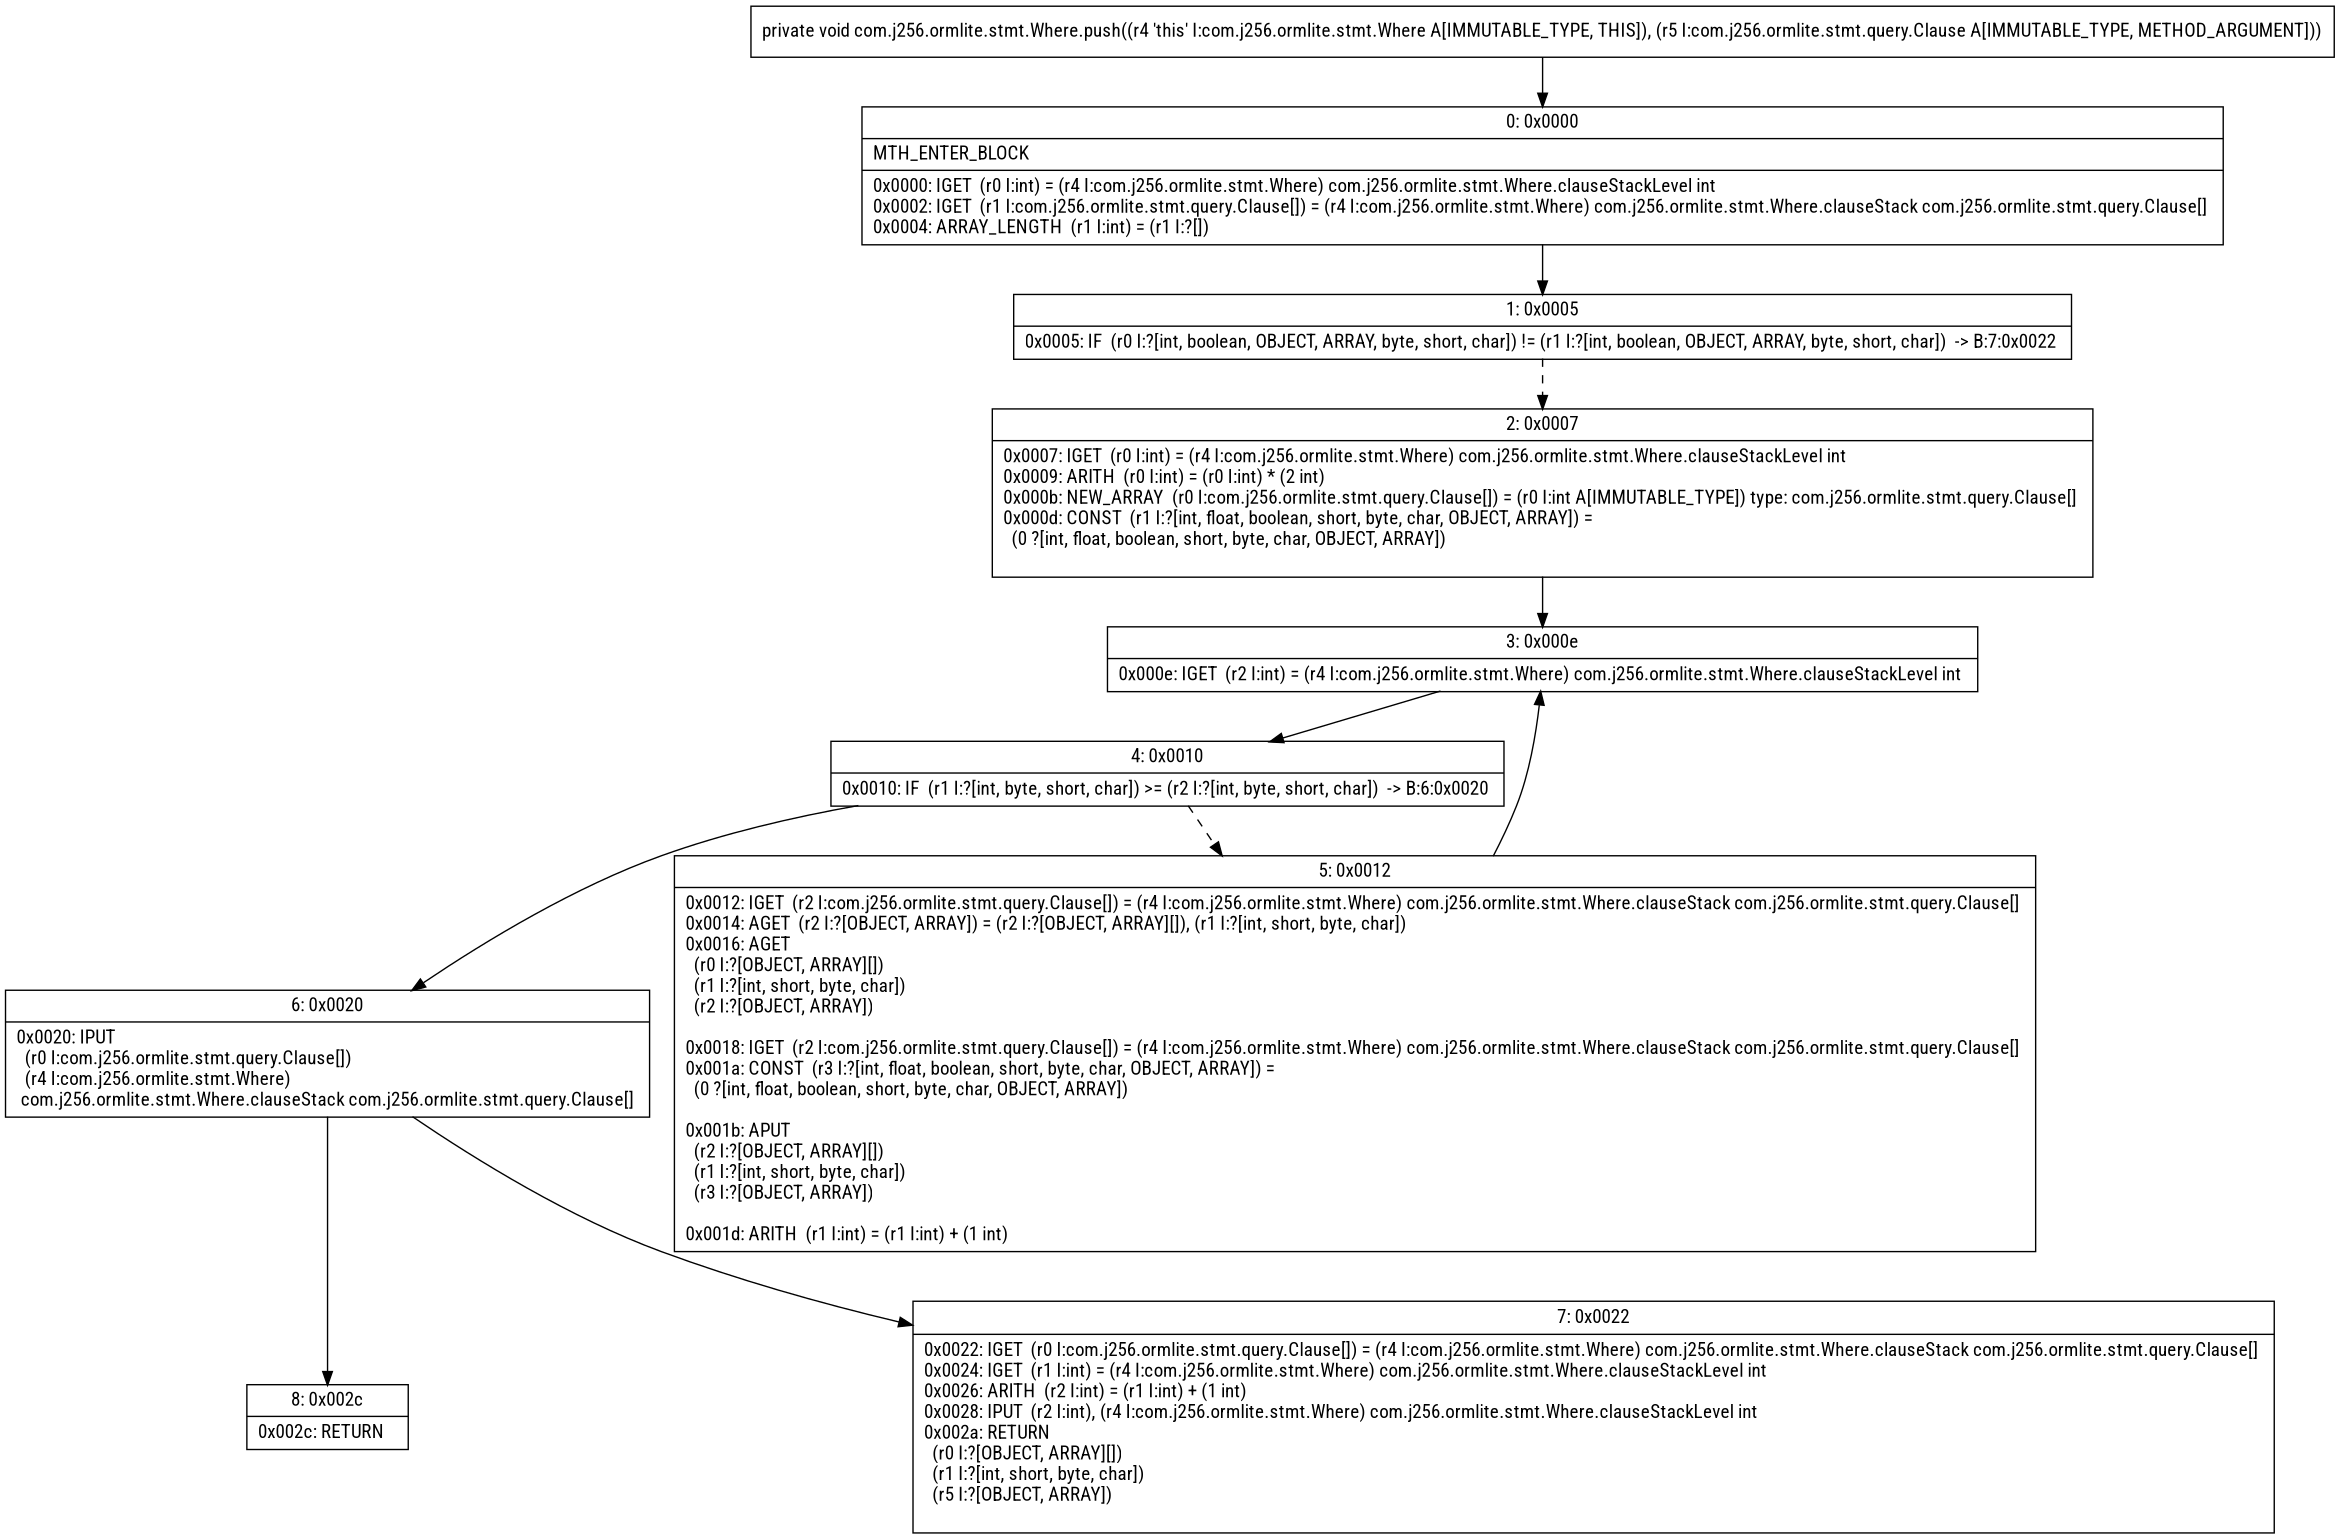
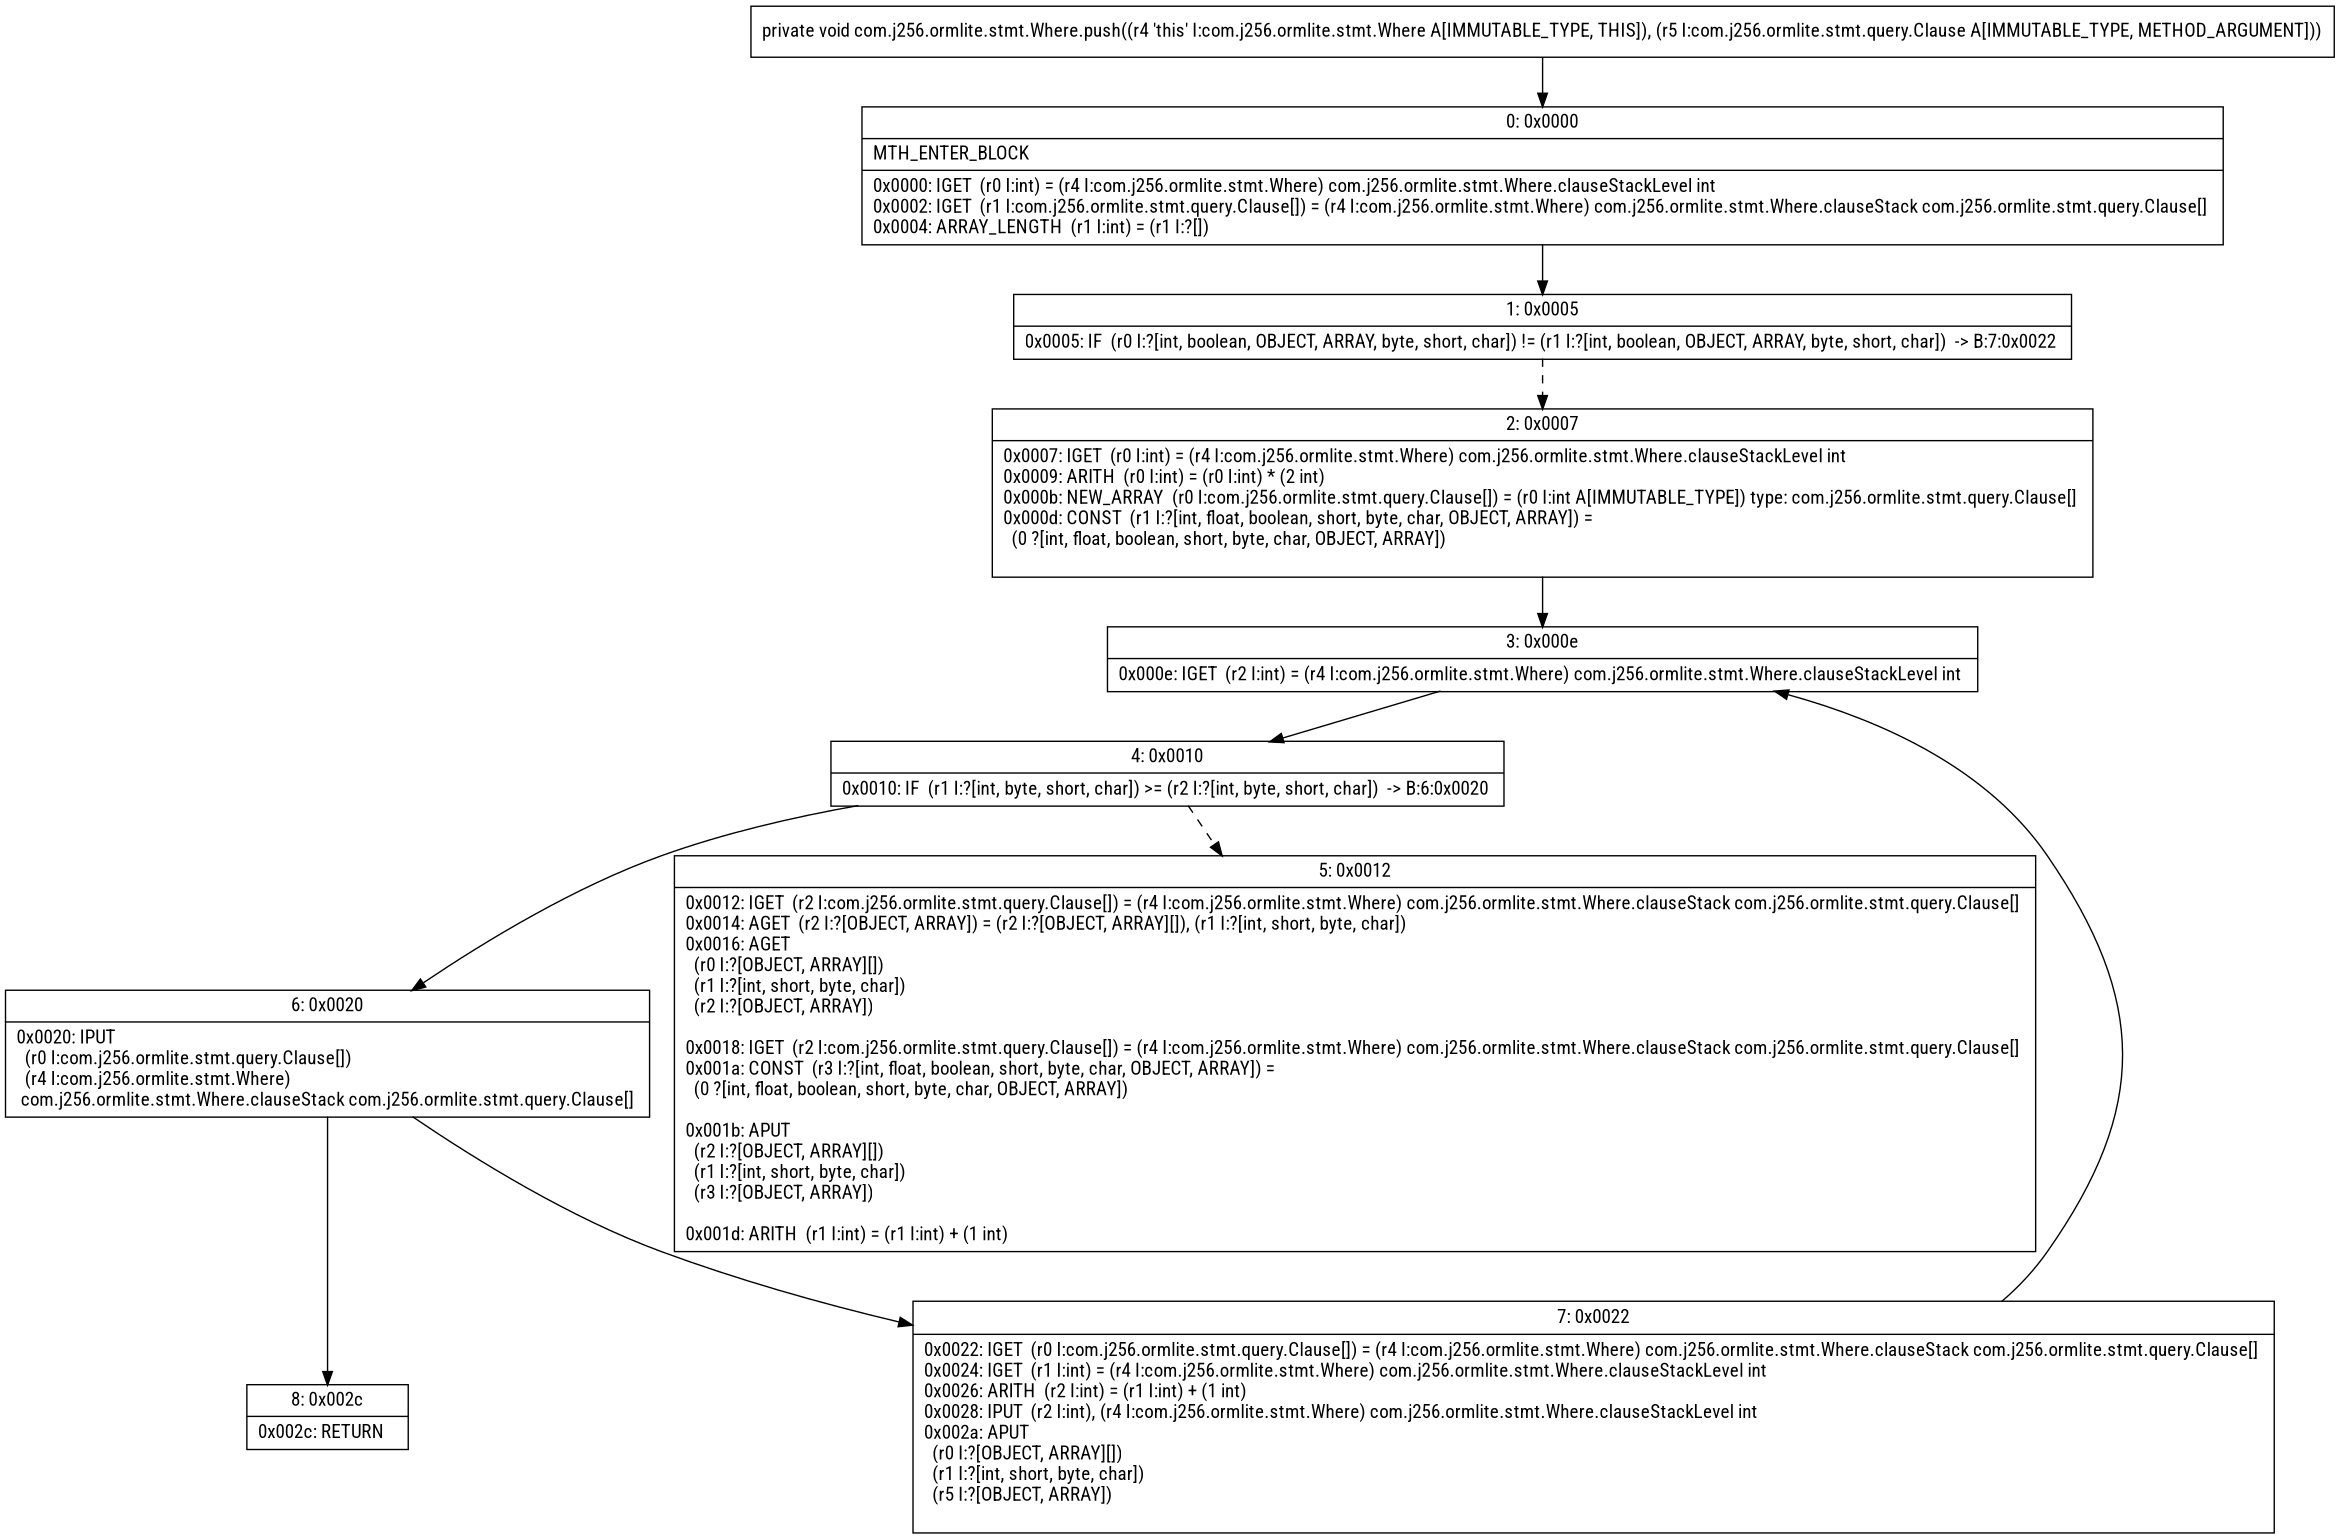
(1524, 783) -> (2093, 937)
(992, 1433) -> (981, 1433)
